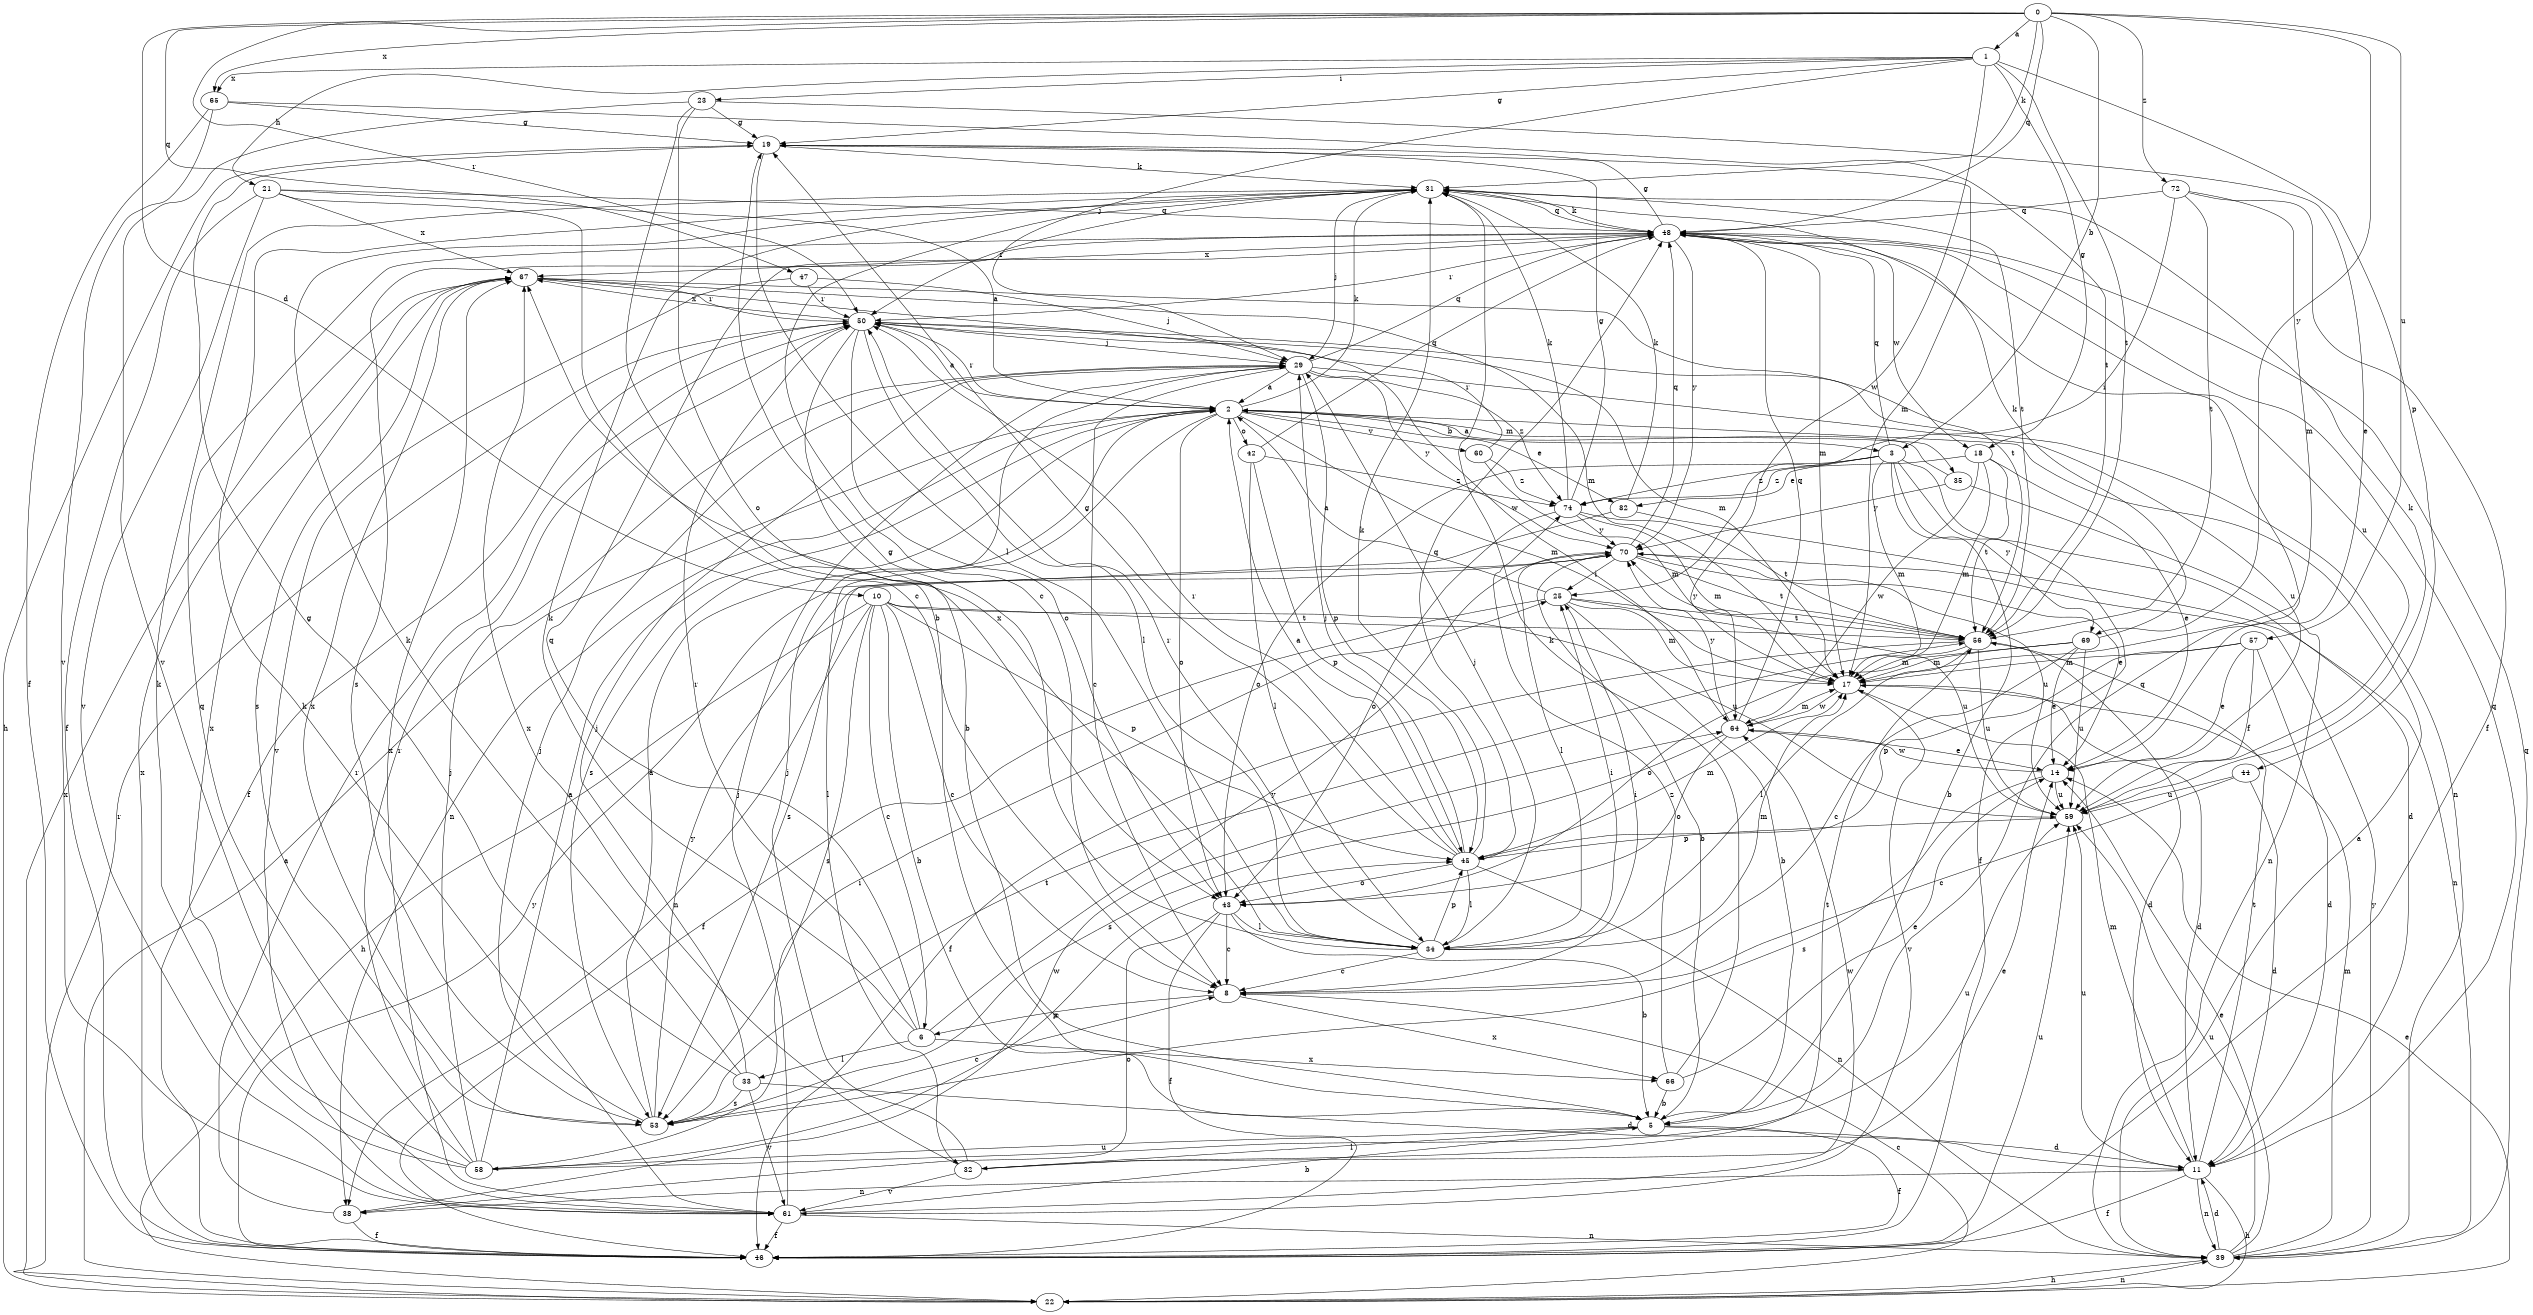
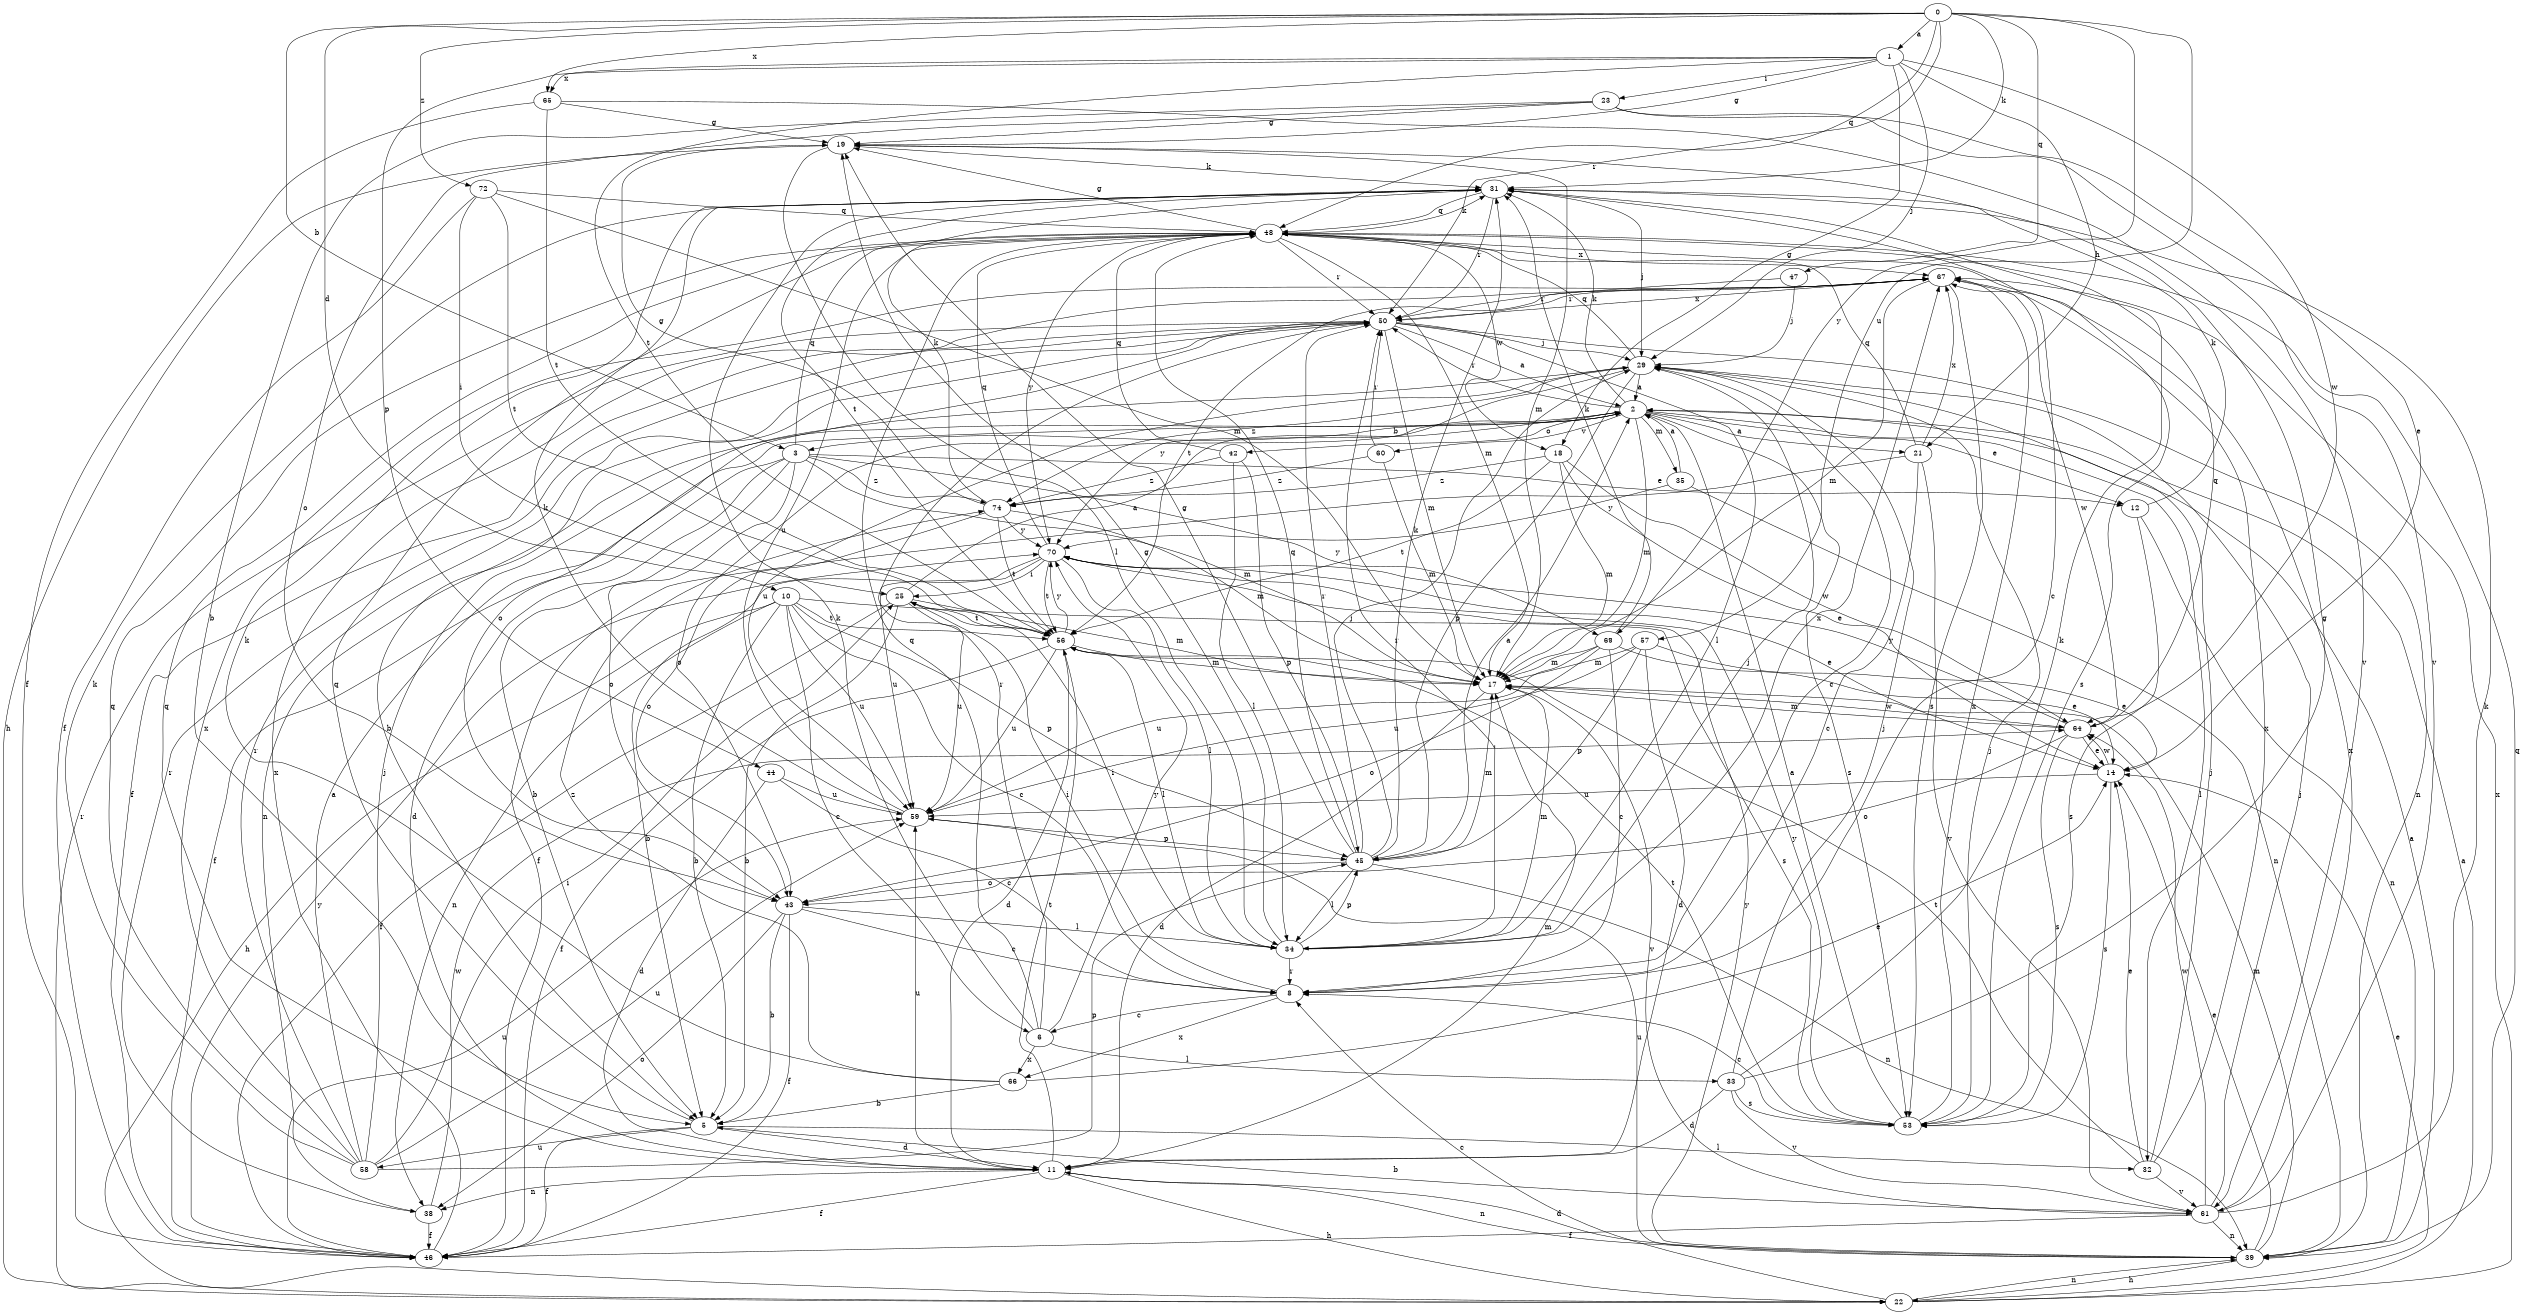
(796, 221) -> (1772, 440)
(2262, 431) -> (829, 419)
(1624, 508) -> (2135, 508)
(2249, 729) -> (1397, 729)
(270, 791) -> none
(1343, 972) -> (1291, 972)
